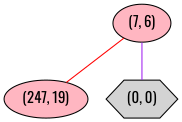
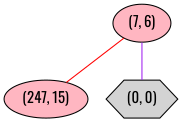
(46, 99) -> (46, 99)
